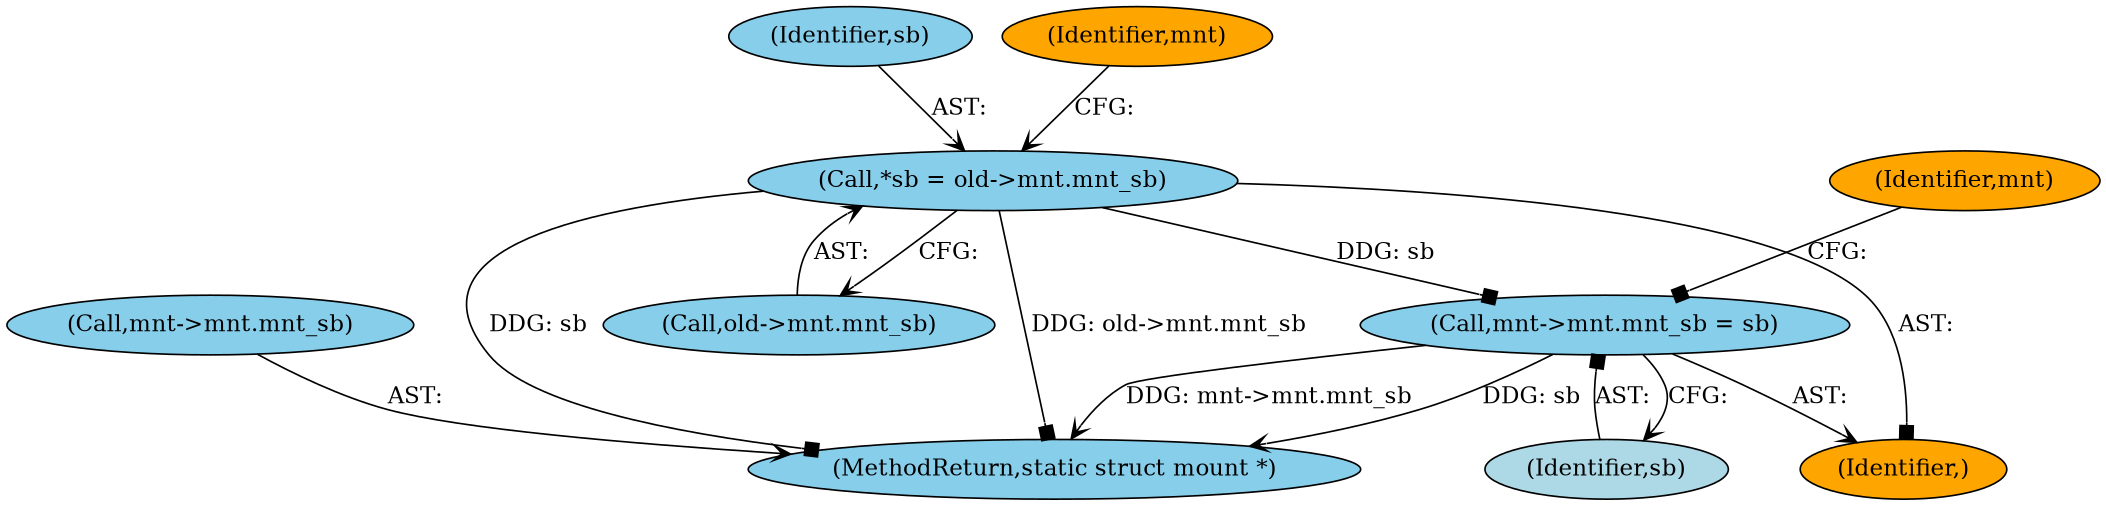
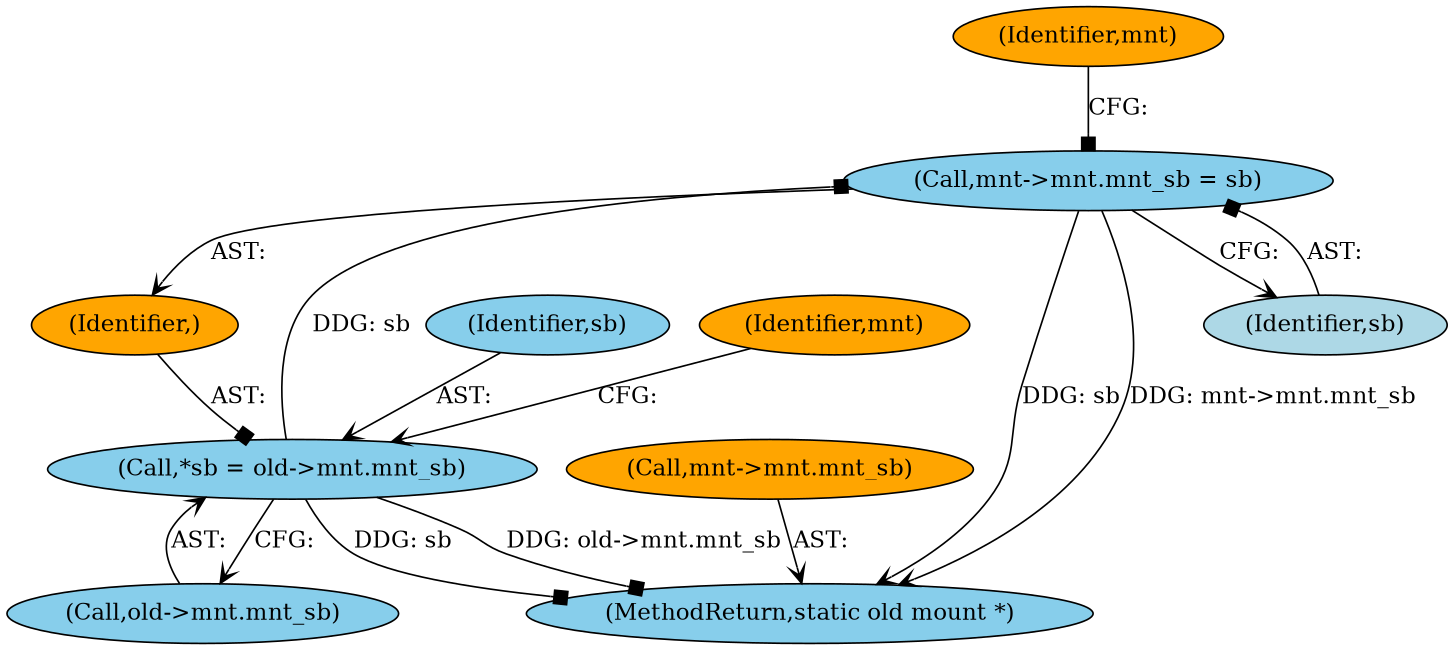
(1627, 215) -> (195, 394)
(210, 325) -> (770, 469)
(1054, 469) -> (810, 614)
